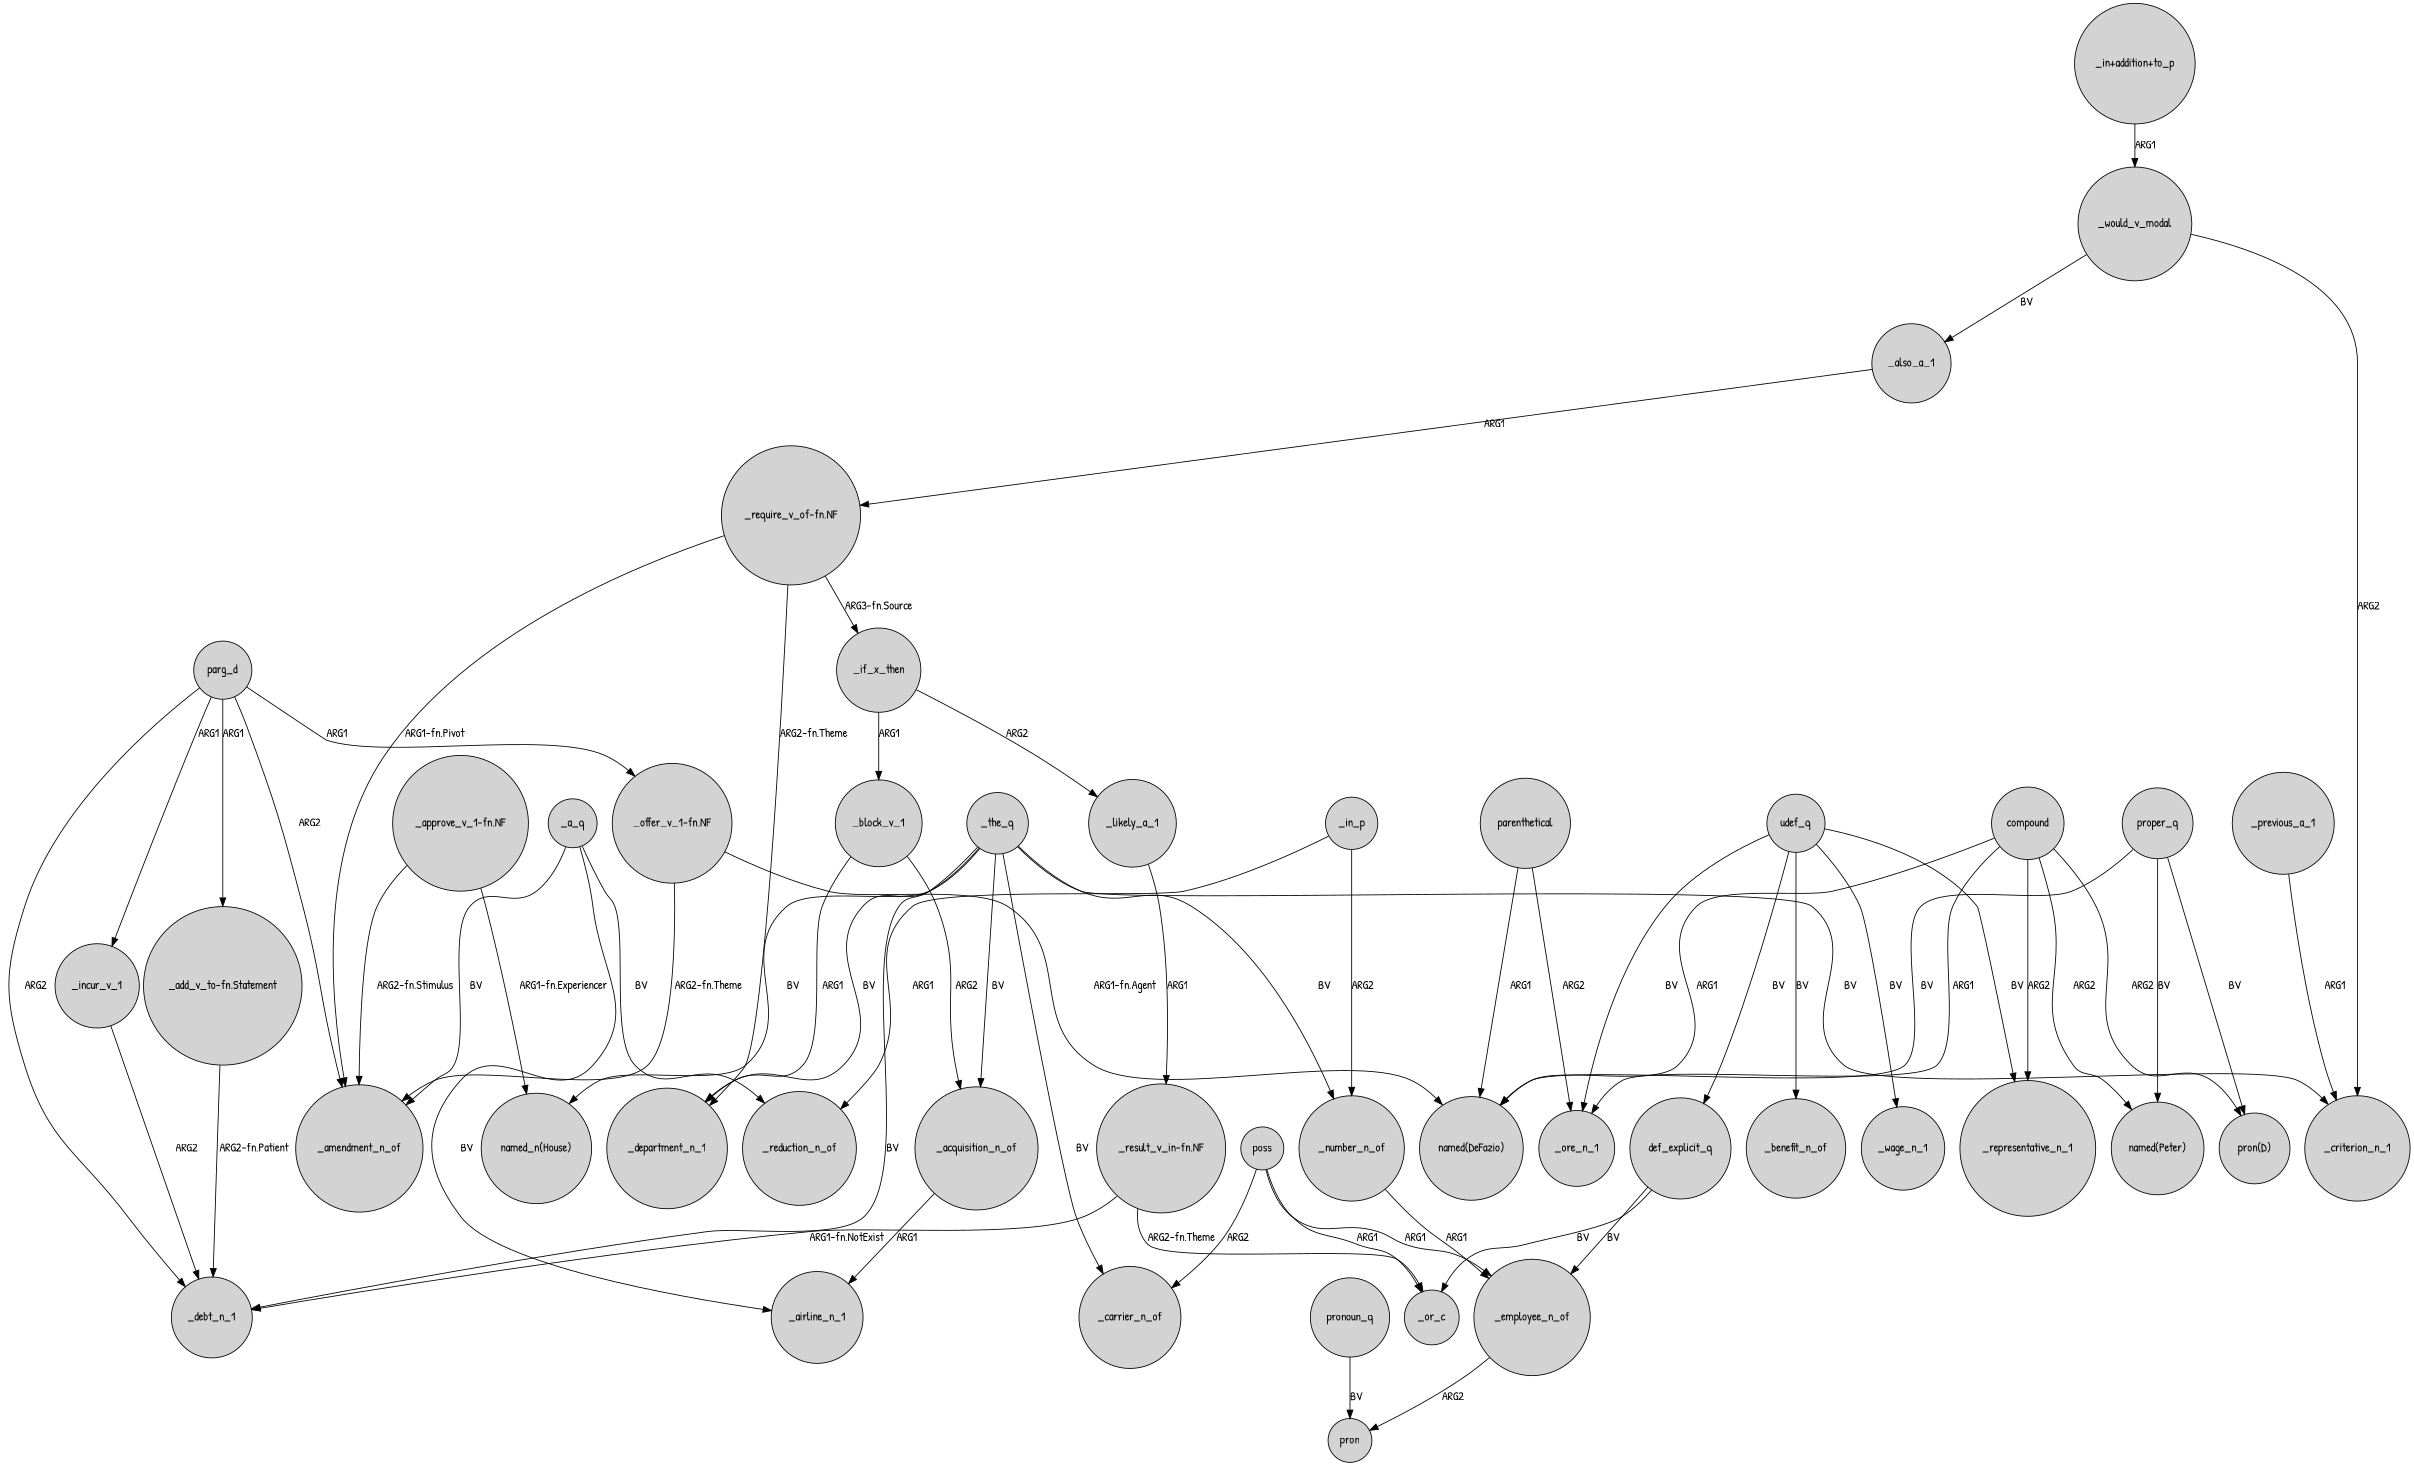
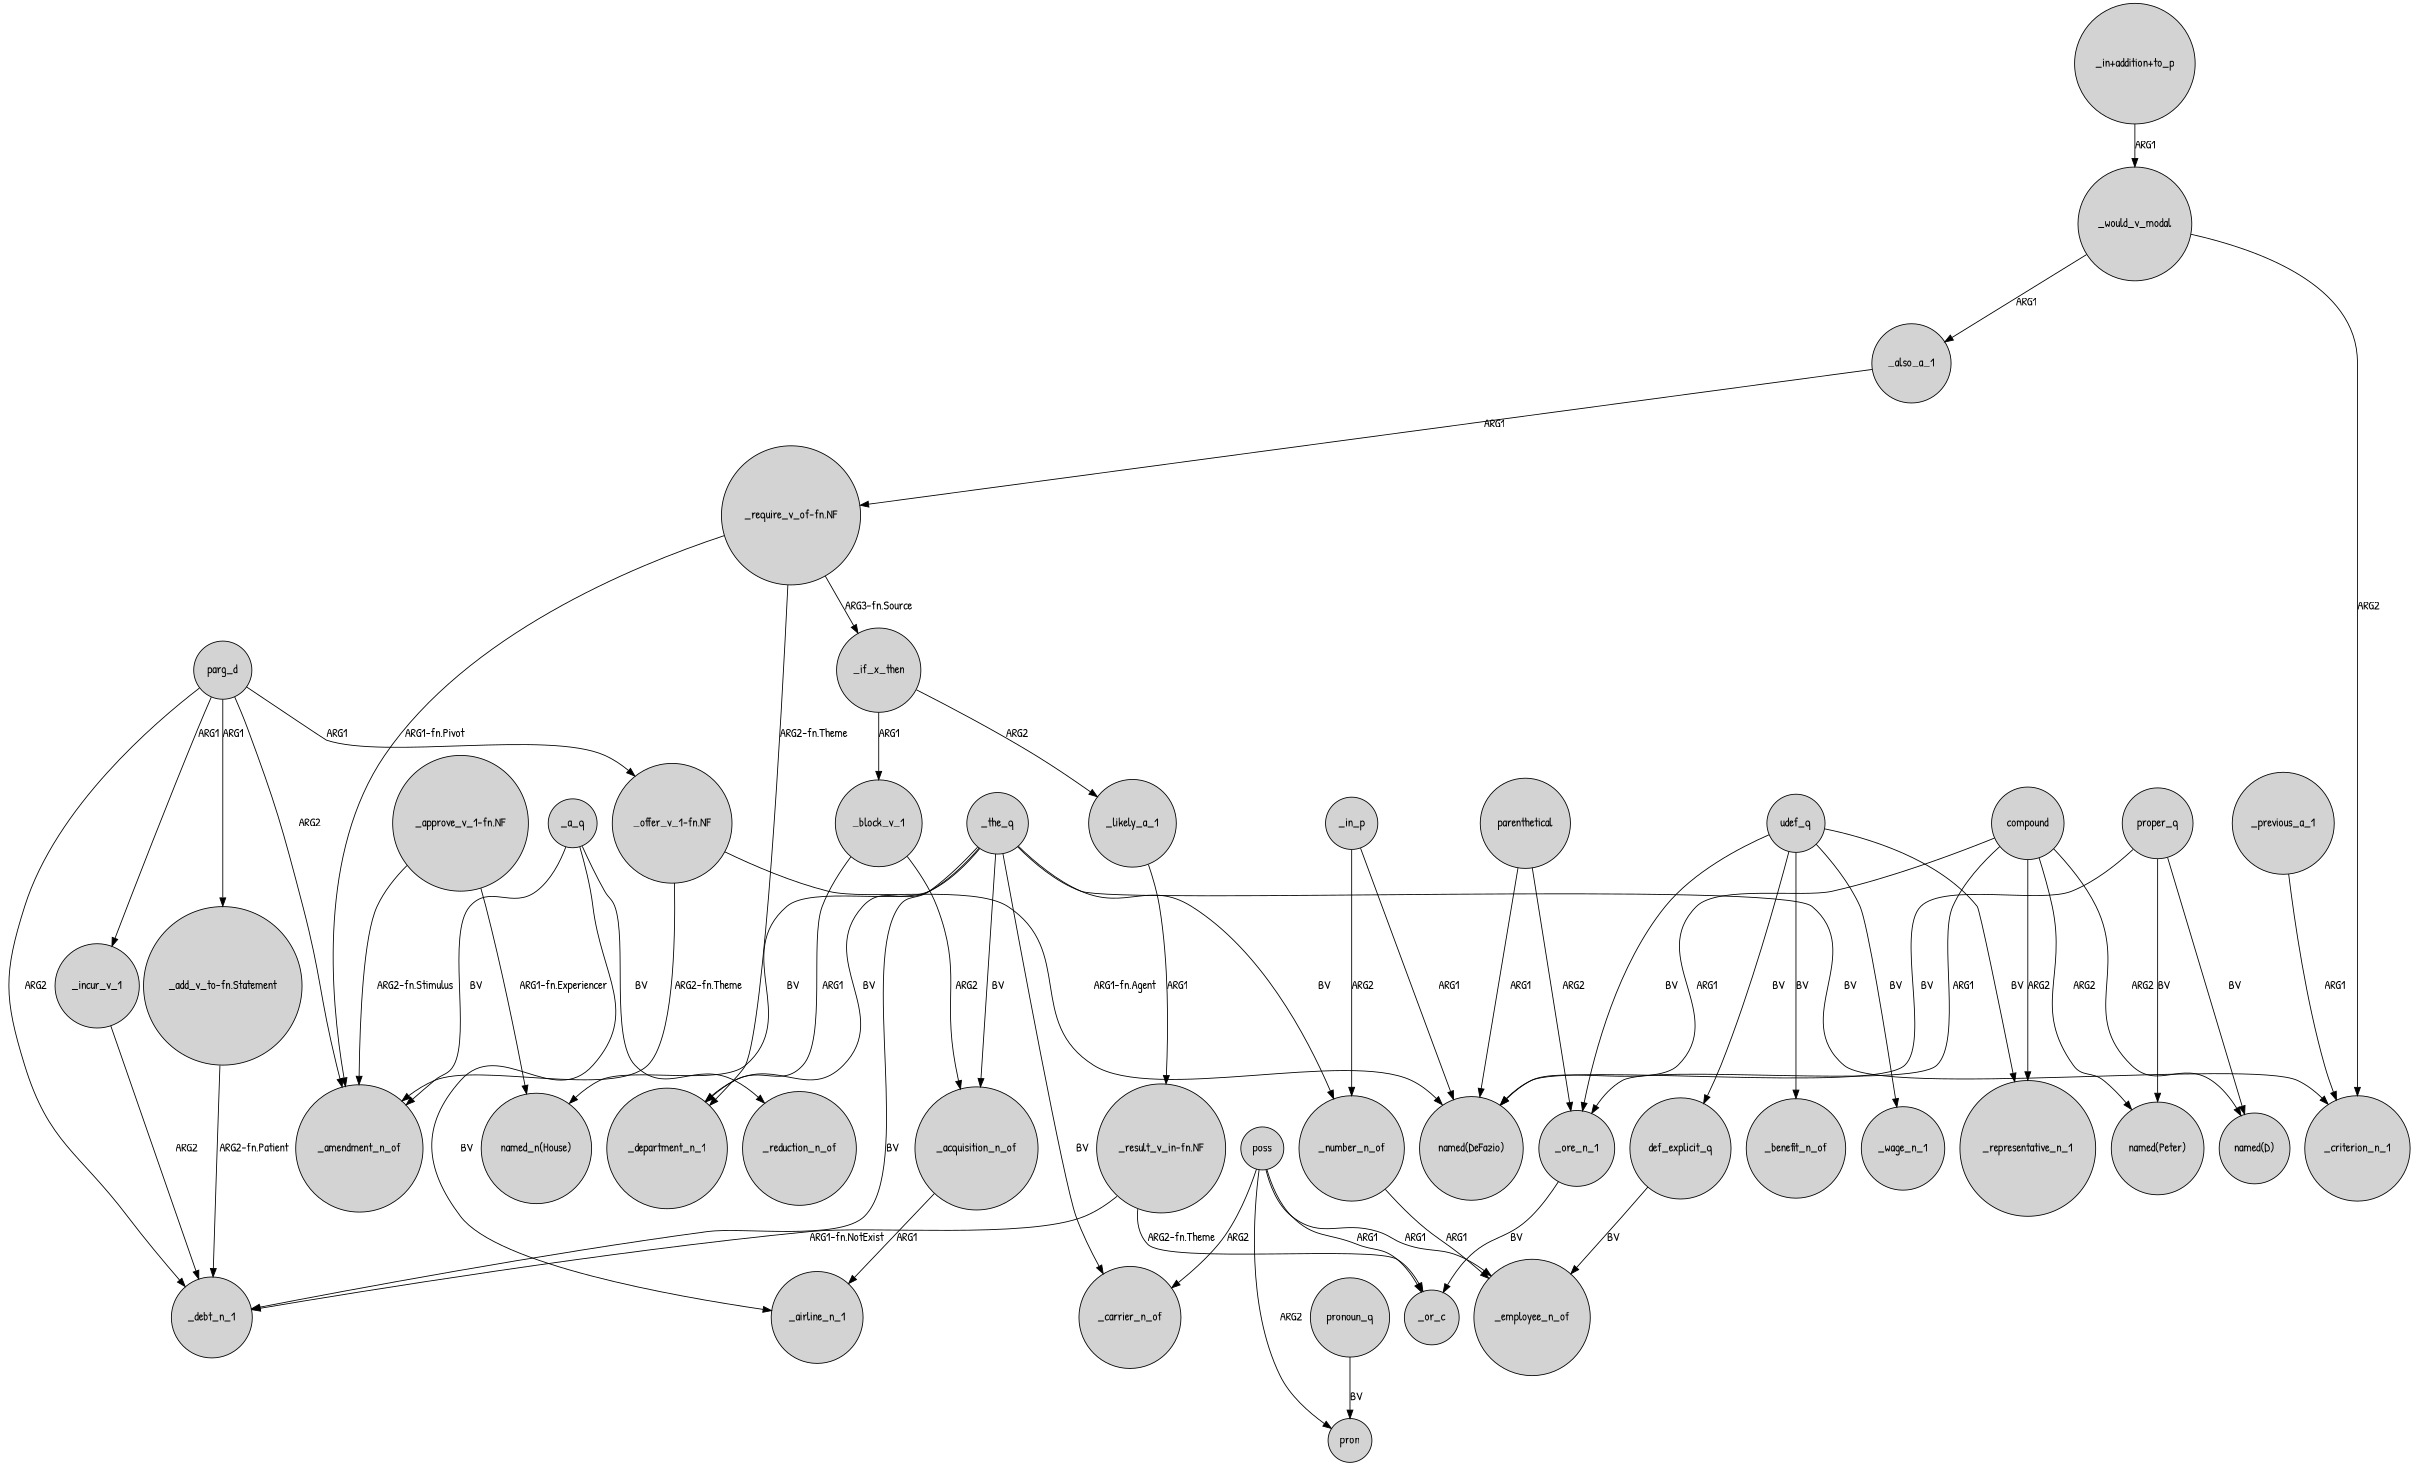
(2027, 302) -> (2027, 302)
(1016, 894) -> (1406, 970)
(2255, 1148) -> (2255, 1148)
(1548, 1239) -> (1504, 1235)
(1435, 1395) -> (1260, 1307)
